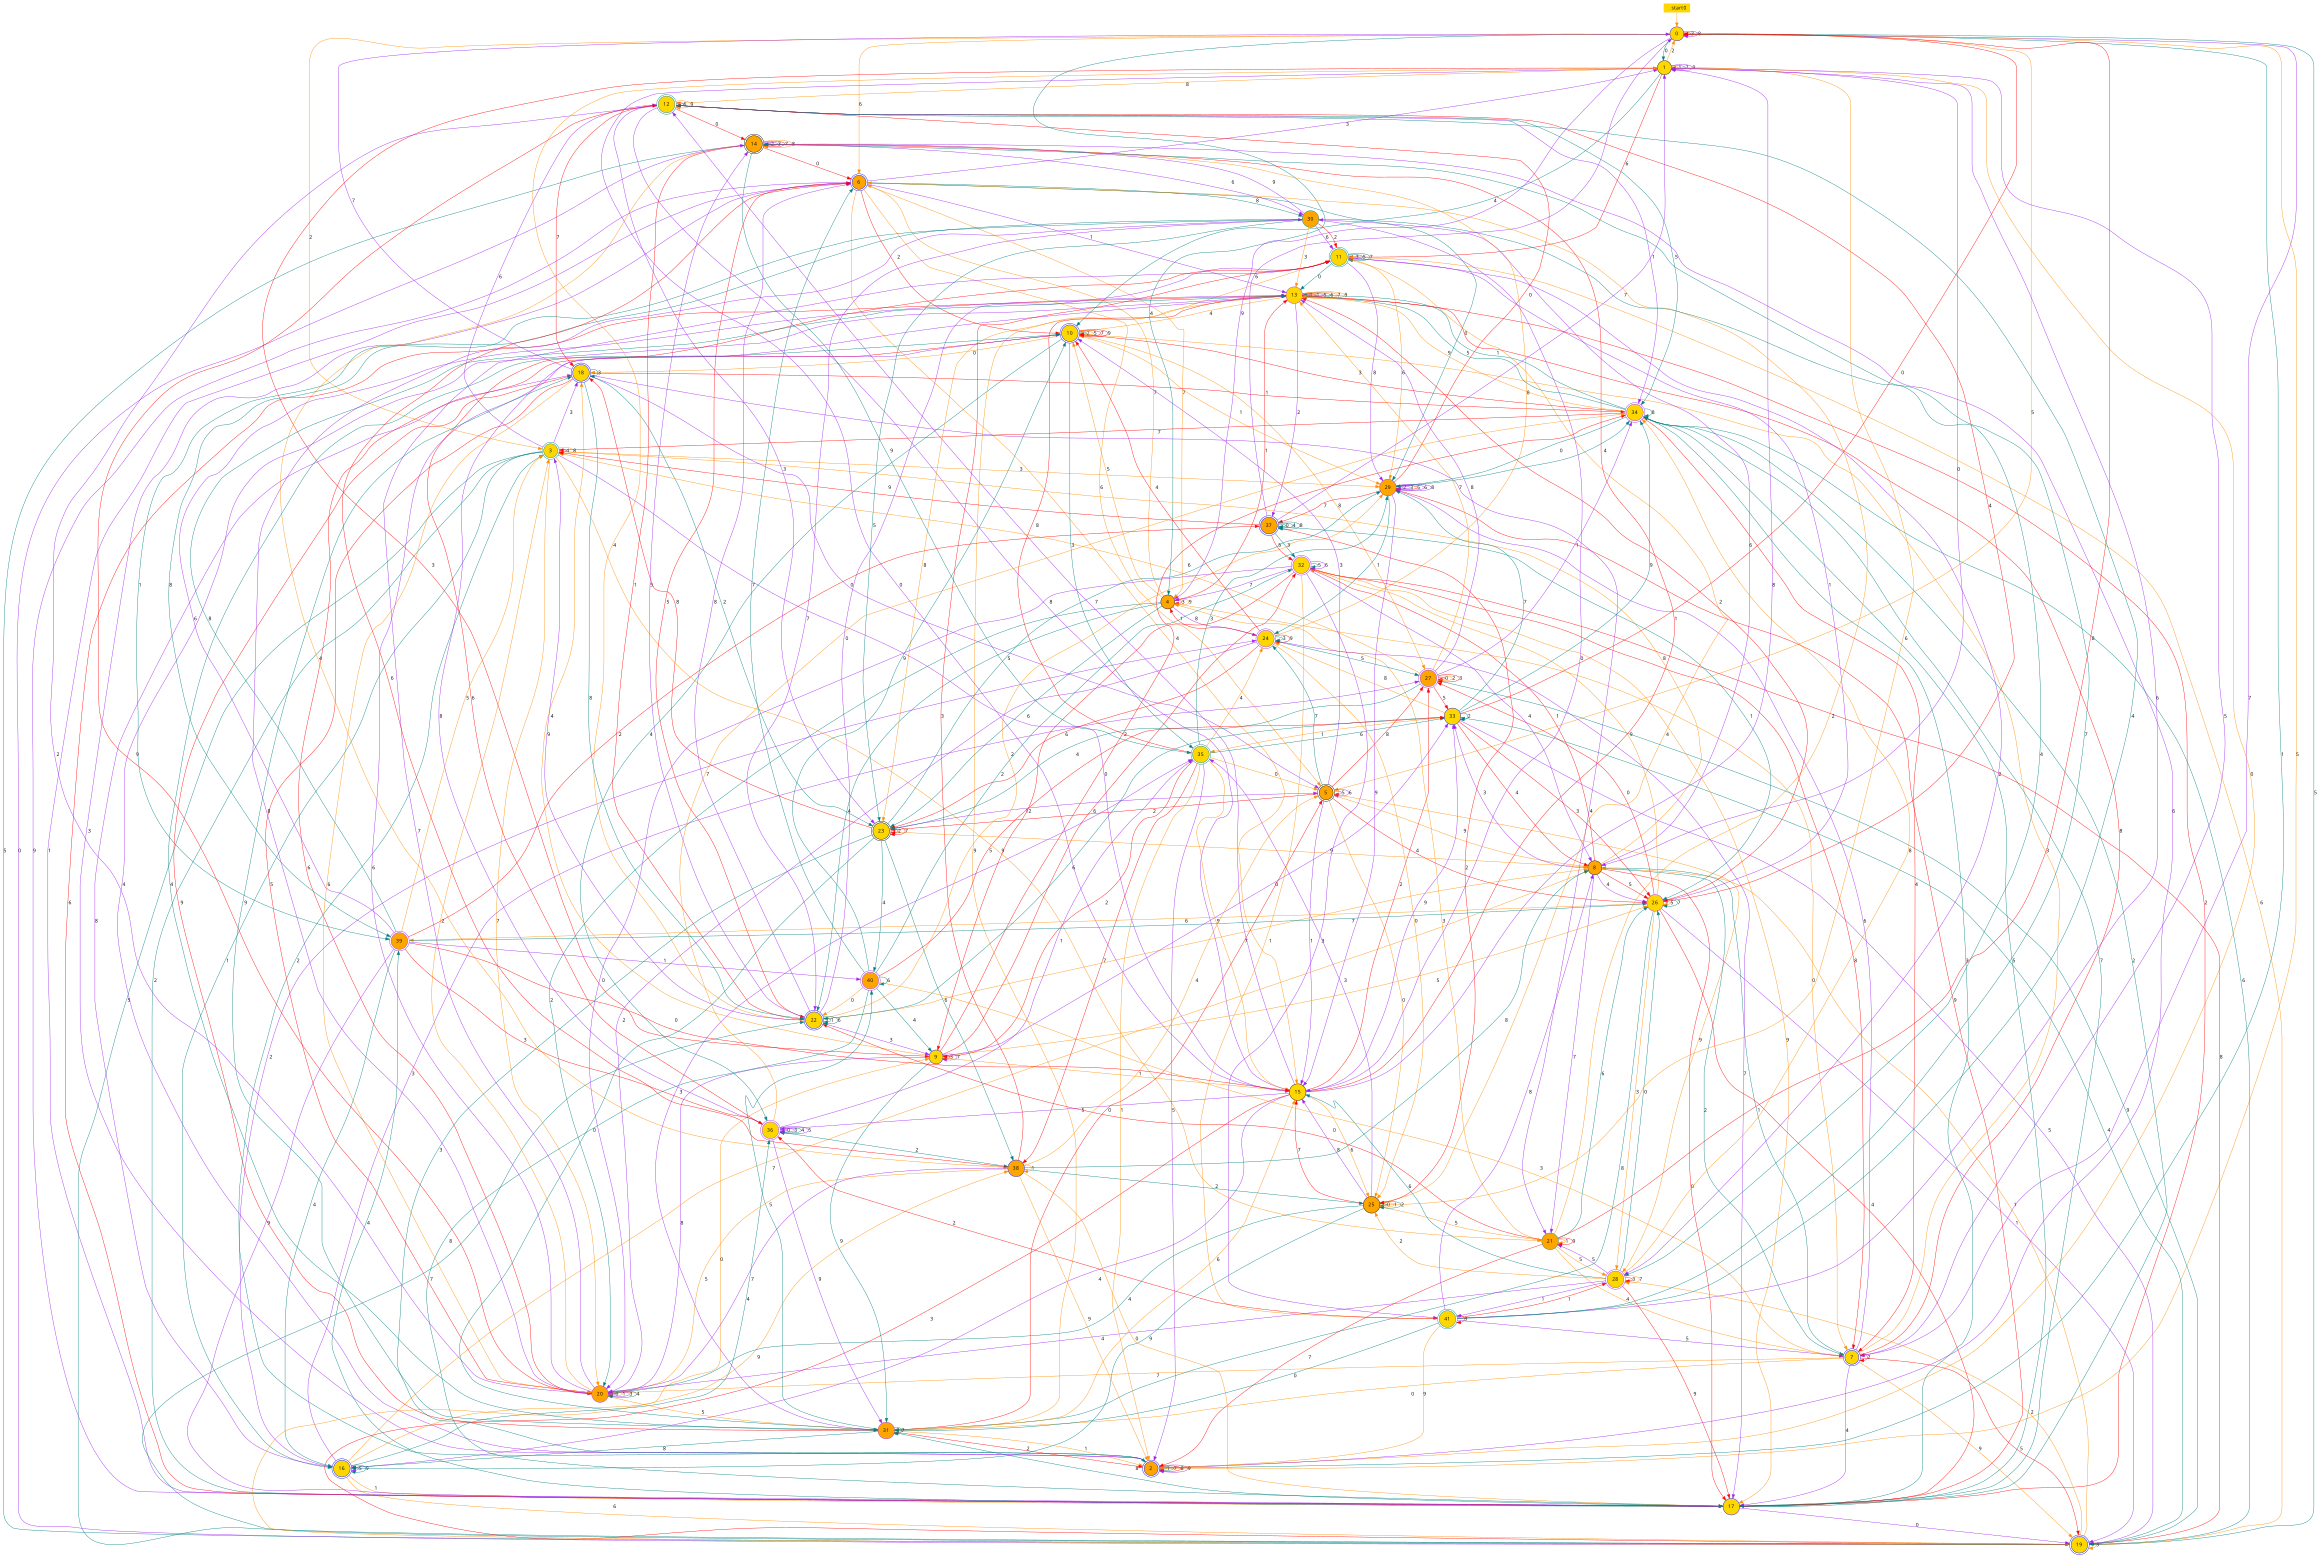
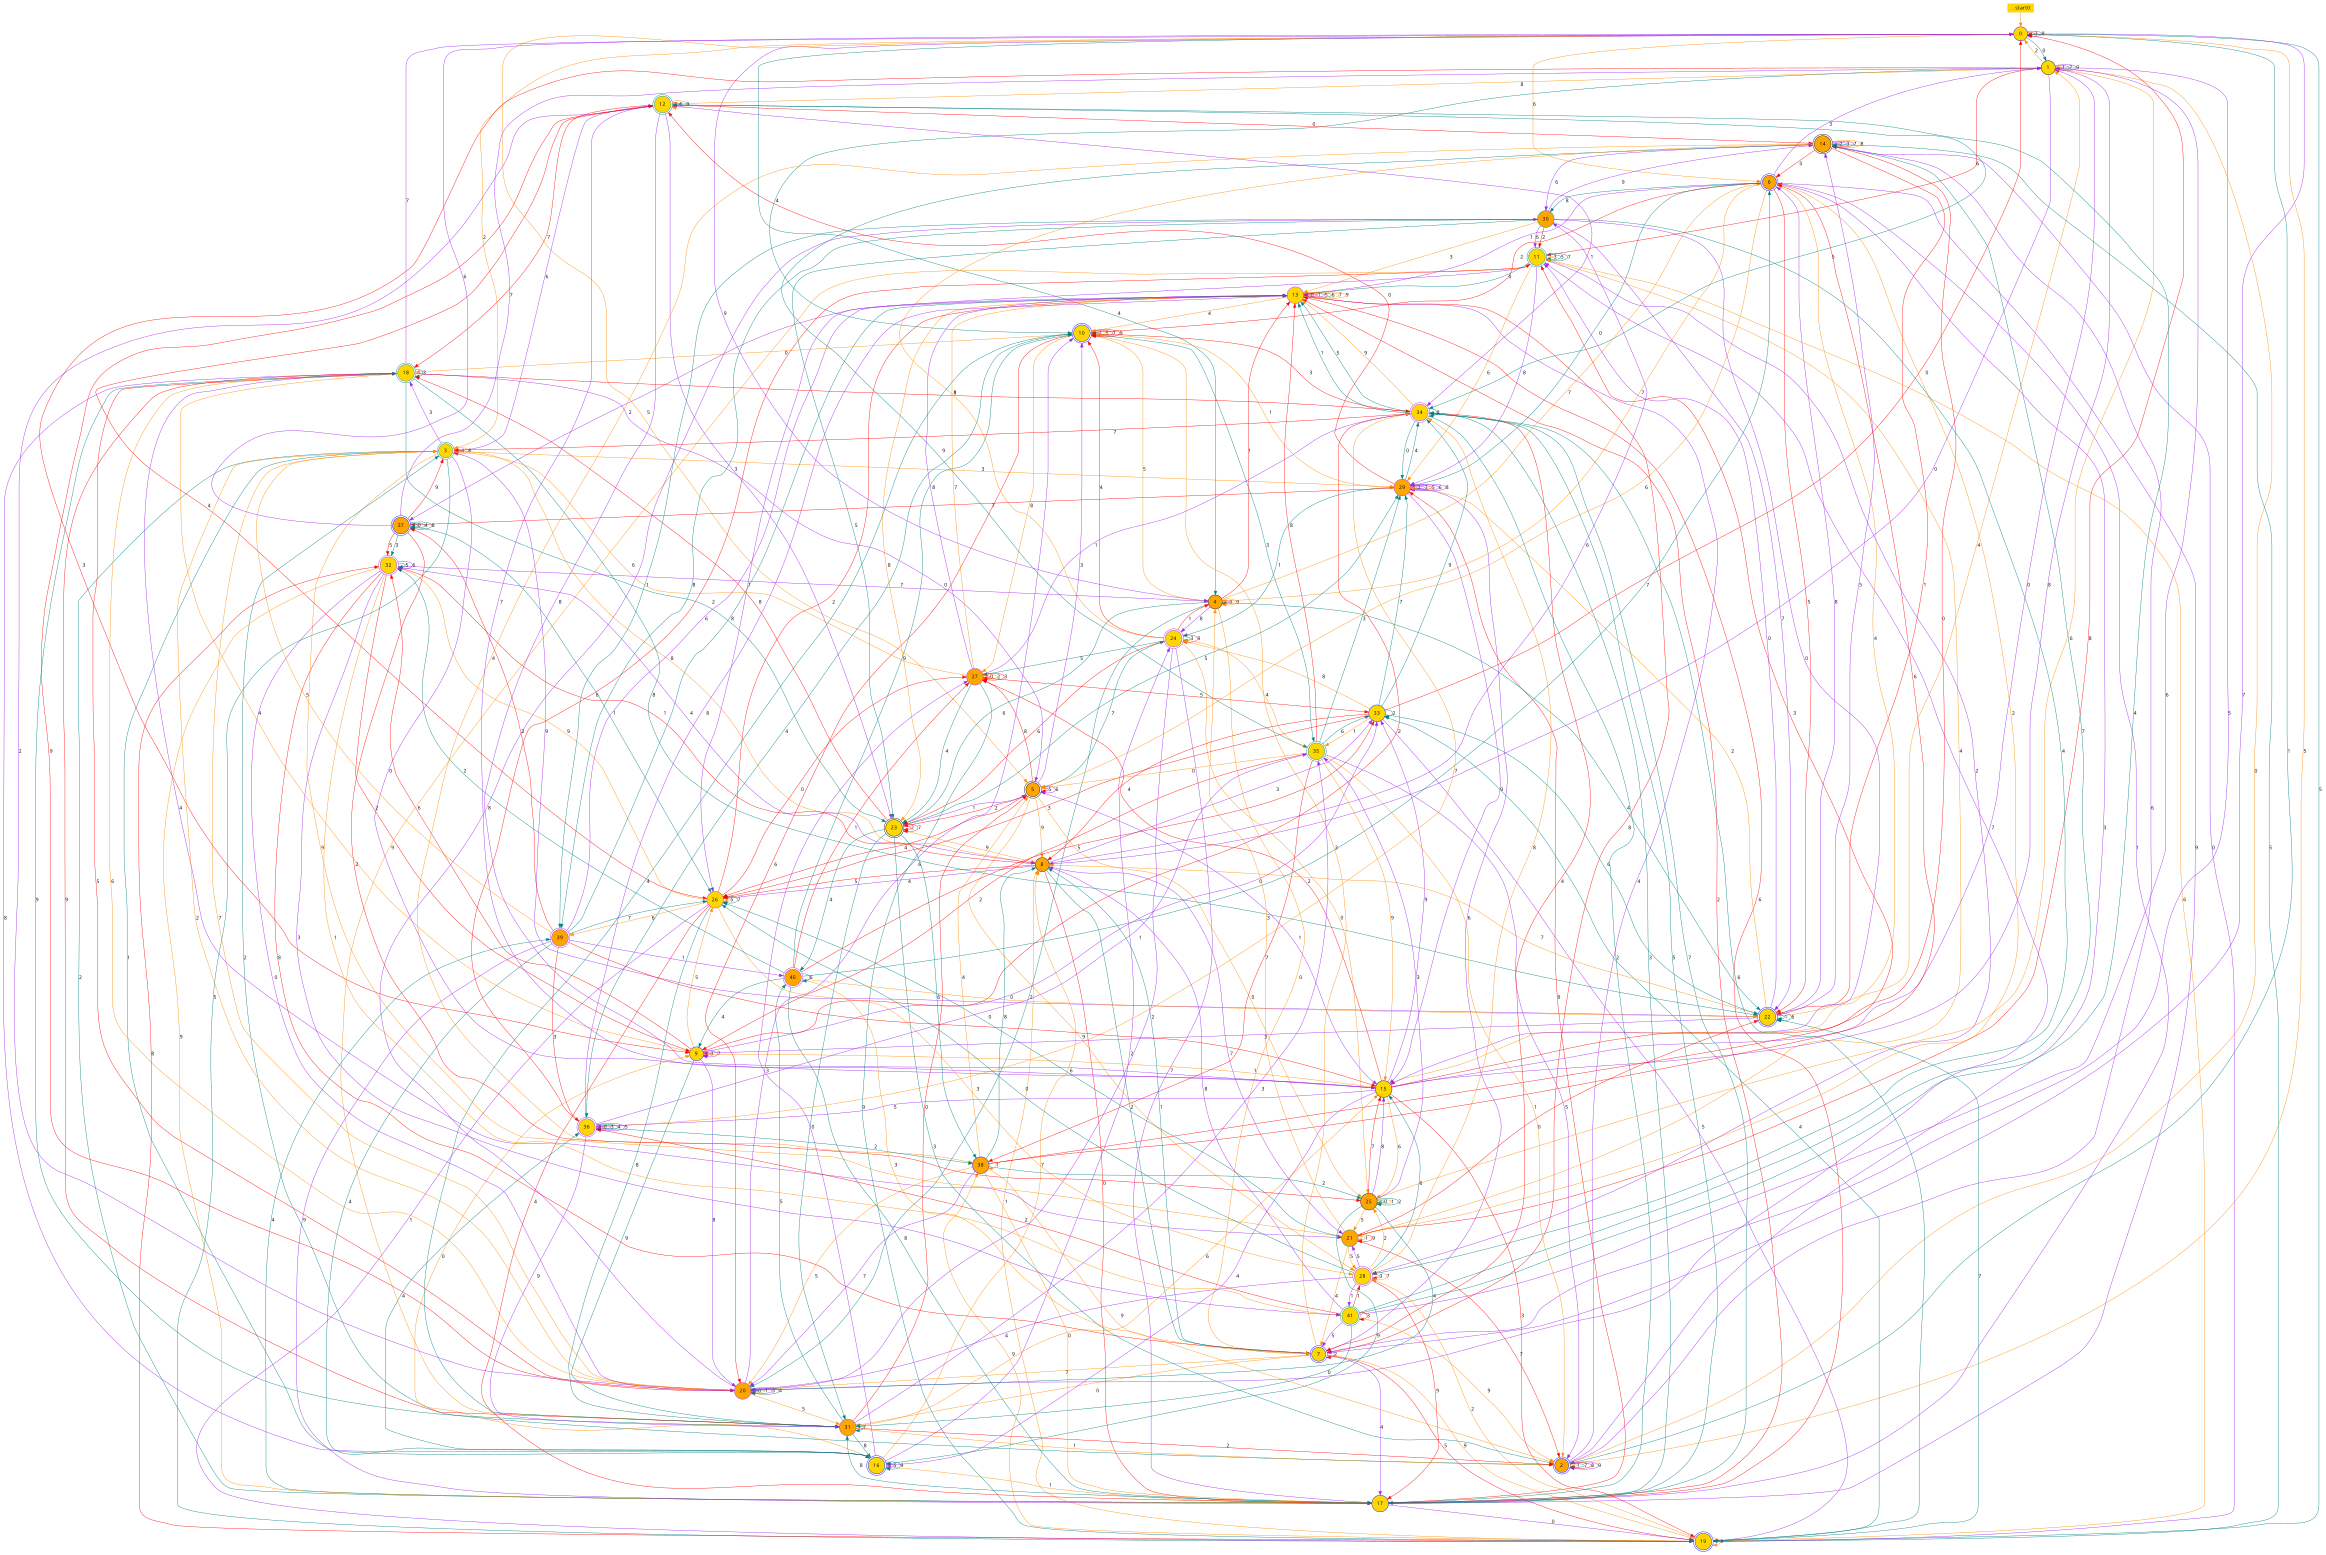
(581, 373) -> (406, 373)
(1676, 619) -> (1944, 619)
(1428, 678) -> (975, 677)
(1686, 692) -> (1960, 842)
none -> (863, 807)
(1202, 1532) -> none
